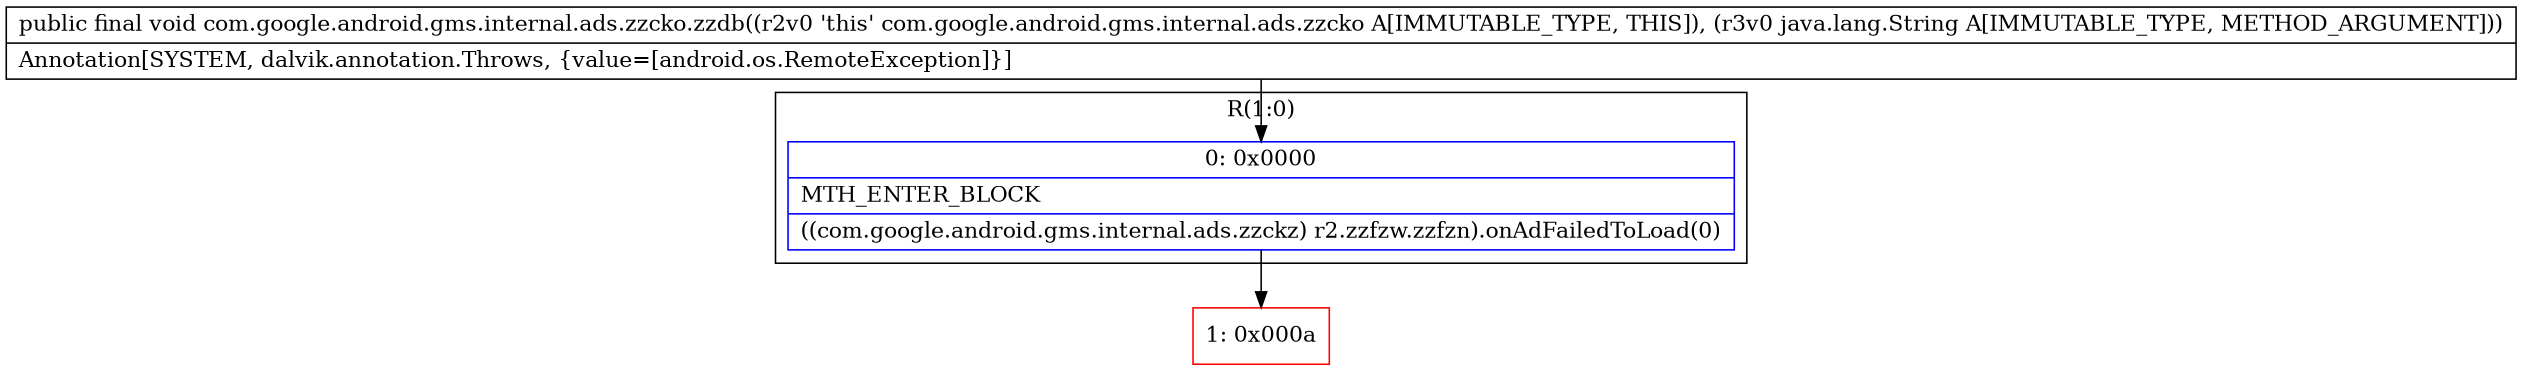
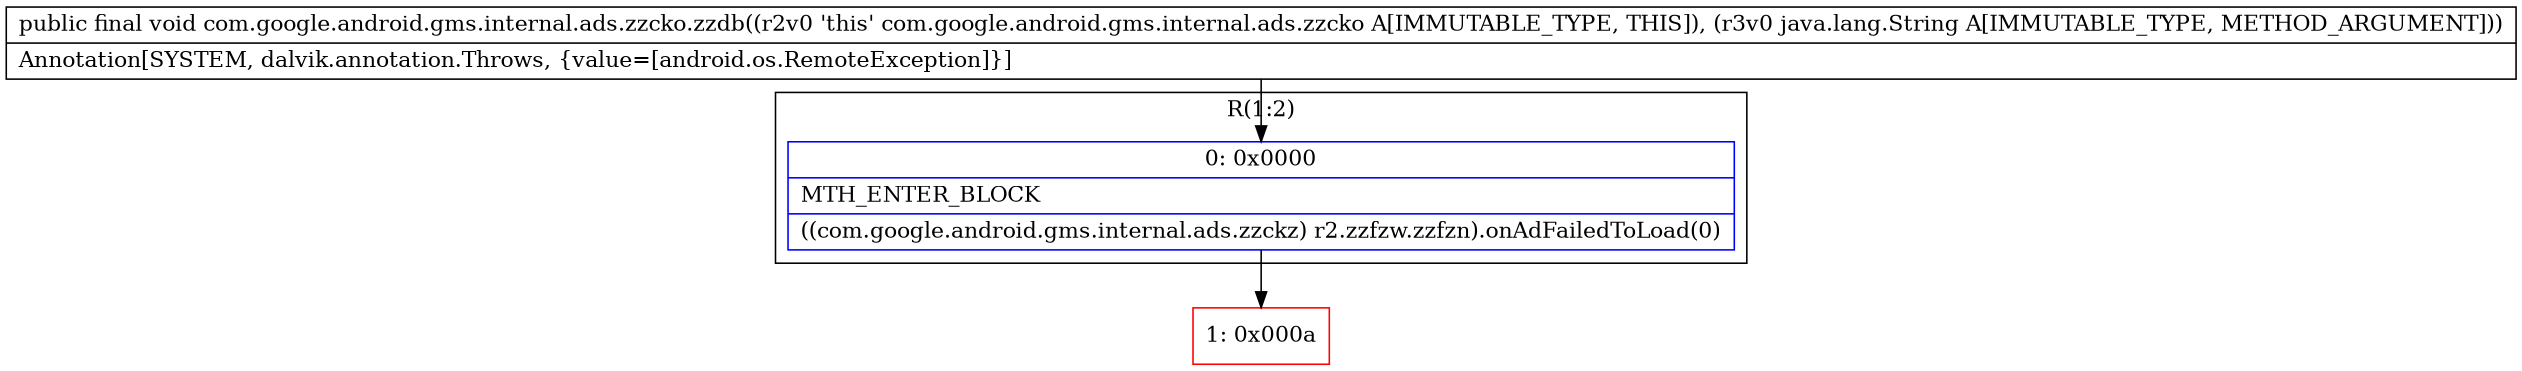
(1261, 110) -> (1261, 110)
